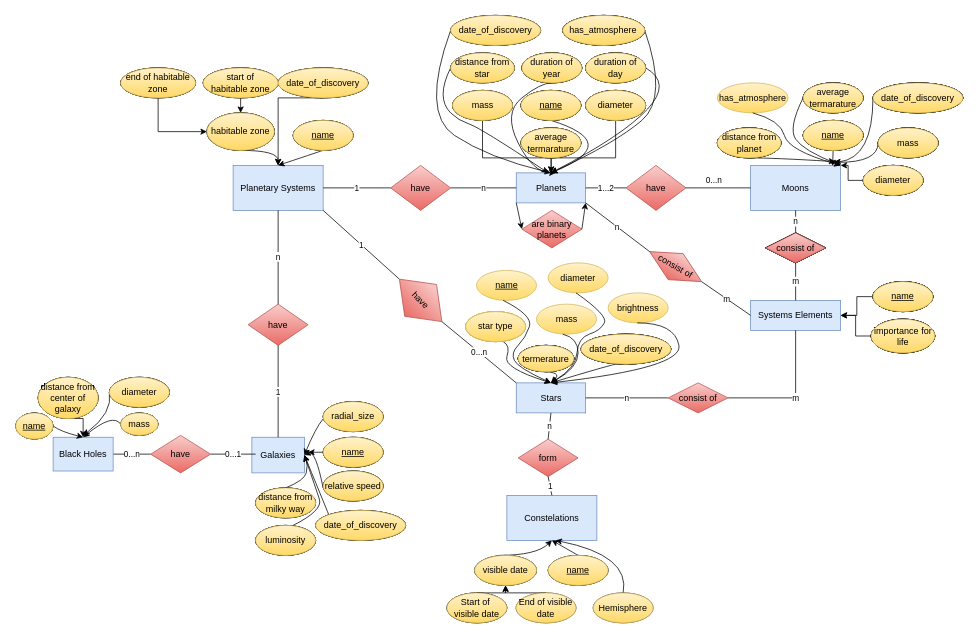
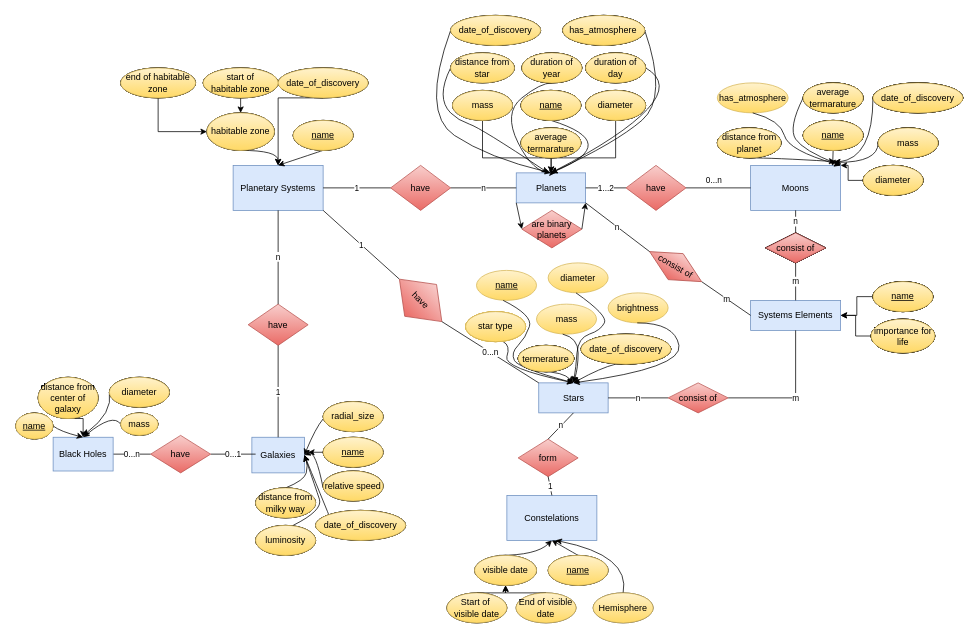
(551, 398) -> (573, 398)
